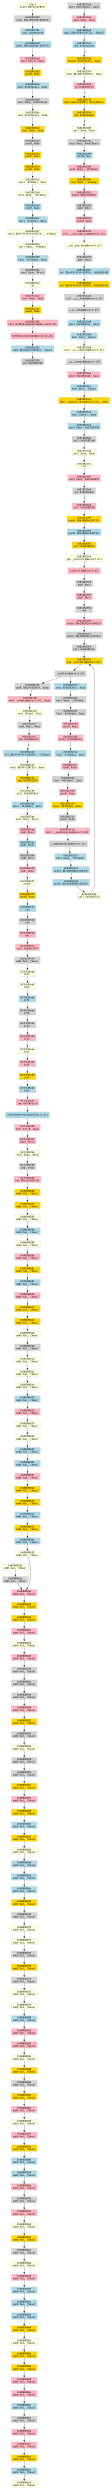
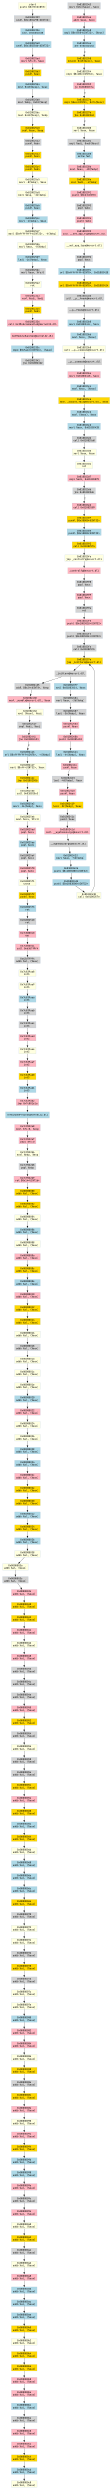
(31, 1573) -> (22, 1560)
